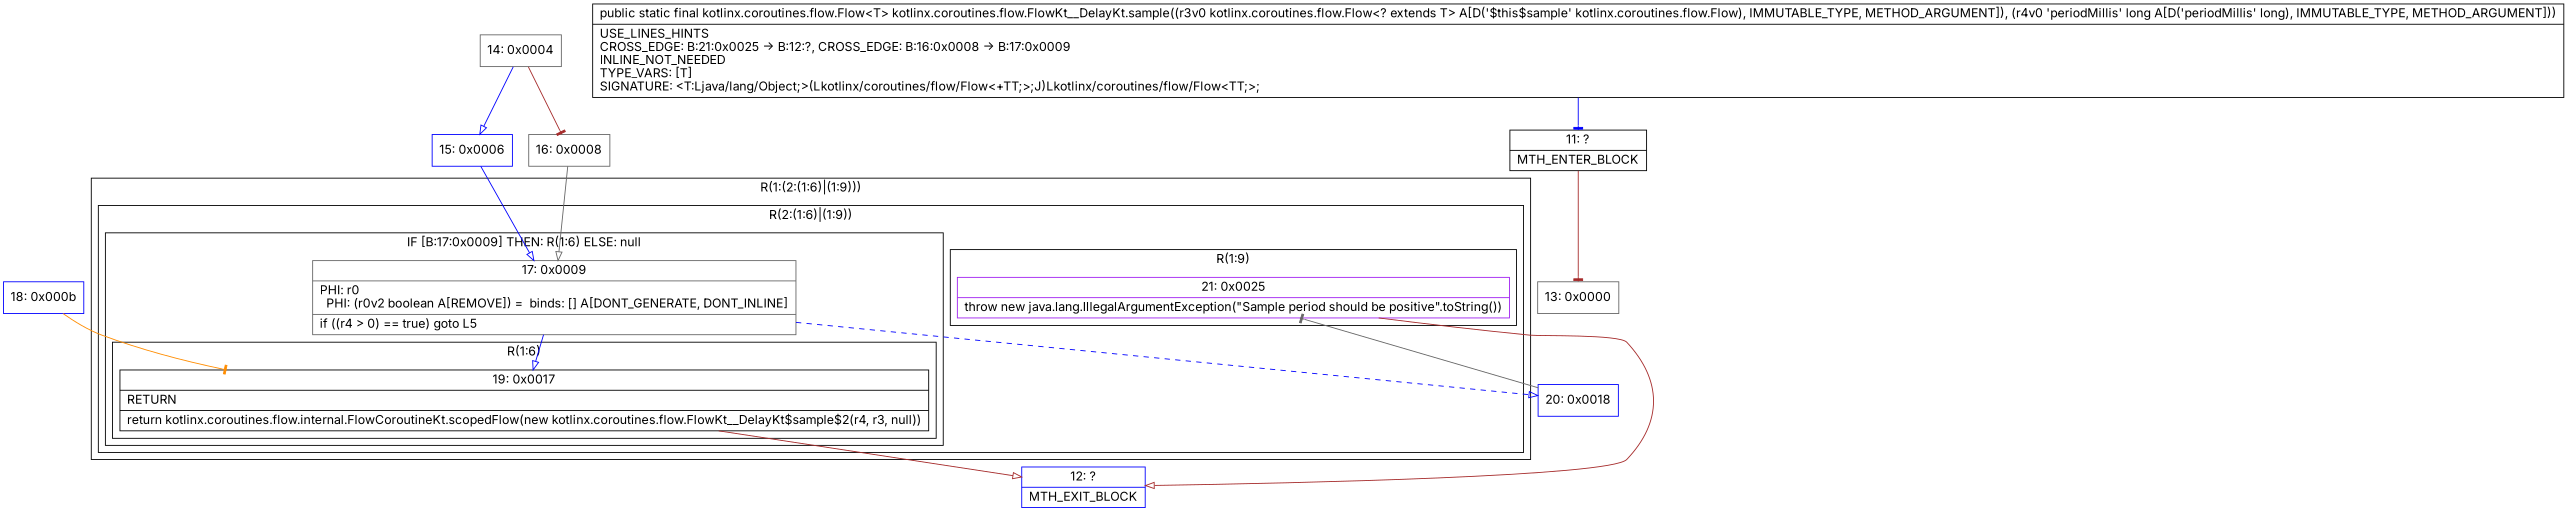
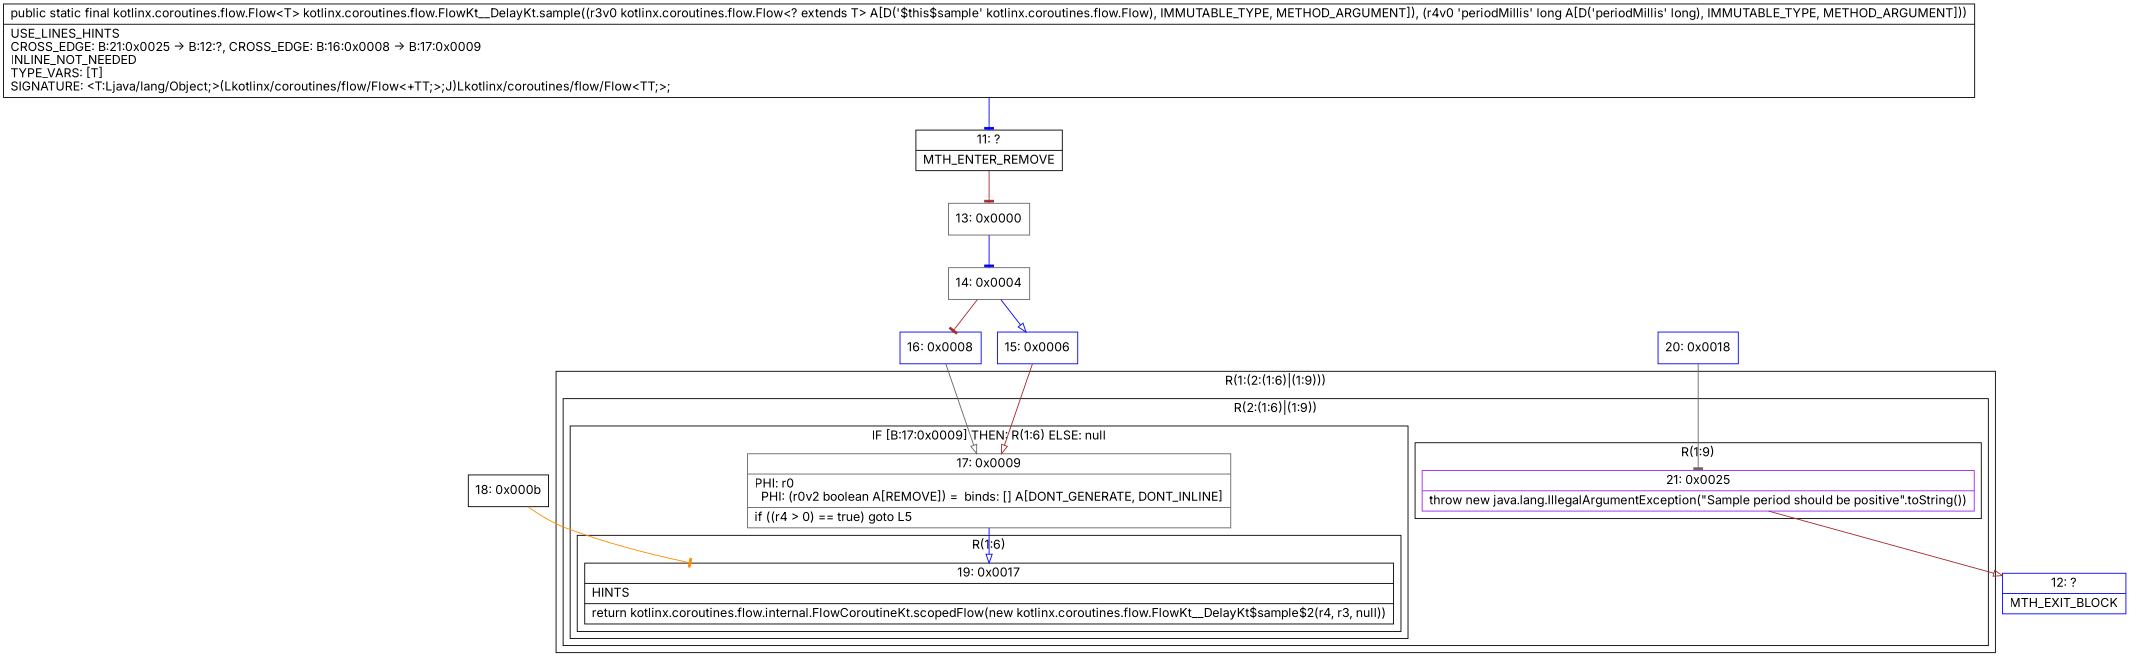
(569, 150) -> (941, 348)
(1578, 160) -> (989, 160)
(506, 212) -> (1018, 405)
none -> (989, 249)
(44, 298) -> (508, 491)
(1162, 359) -> none
(152, 400) -> (611, 593)
(866, 453) -> none
